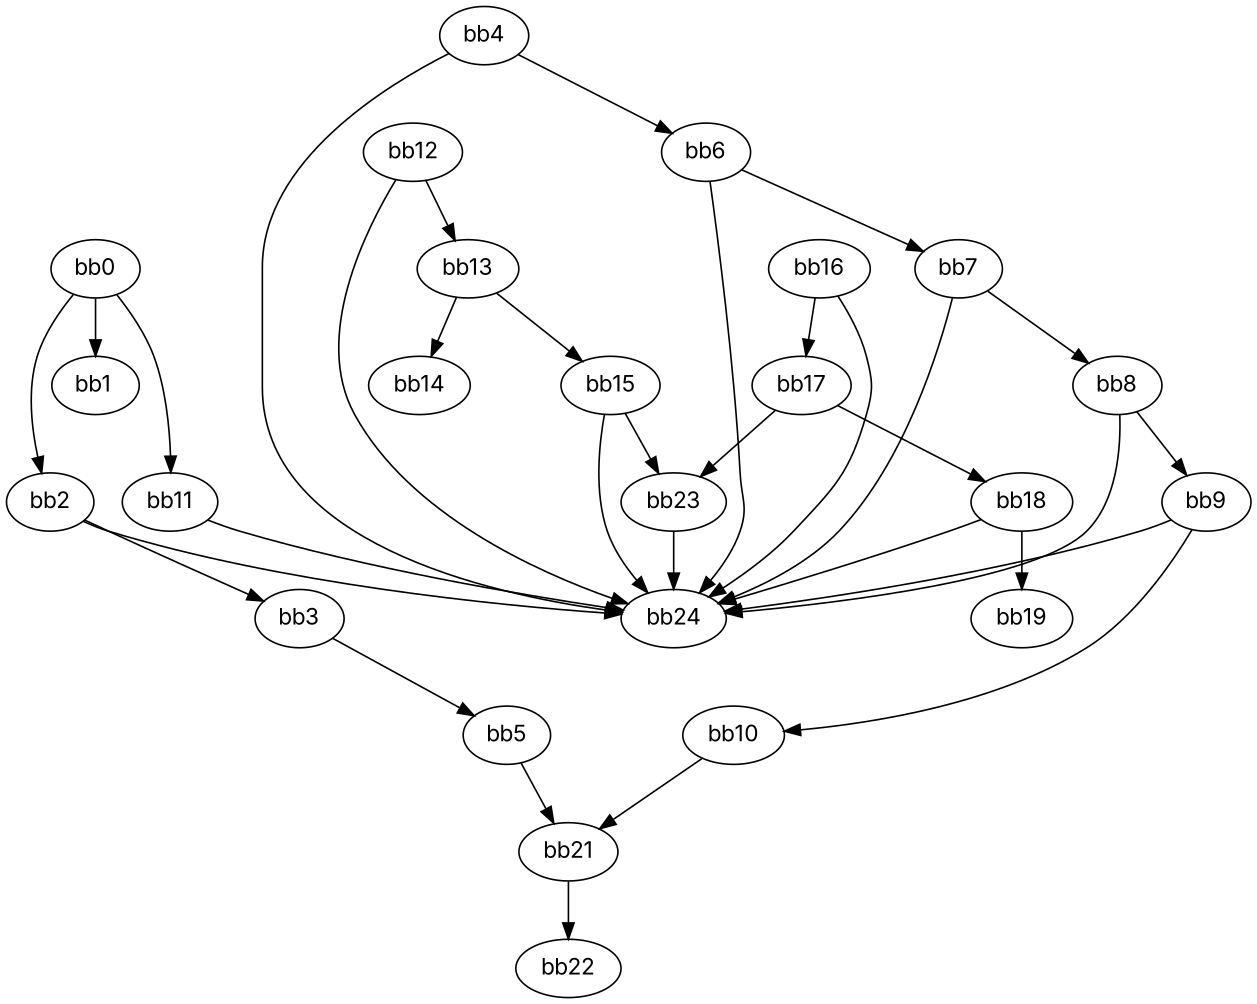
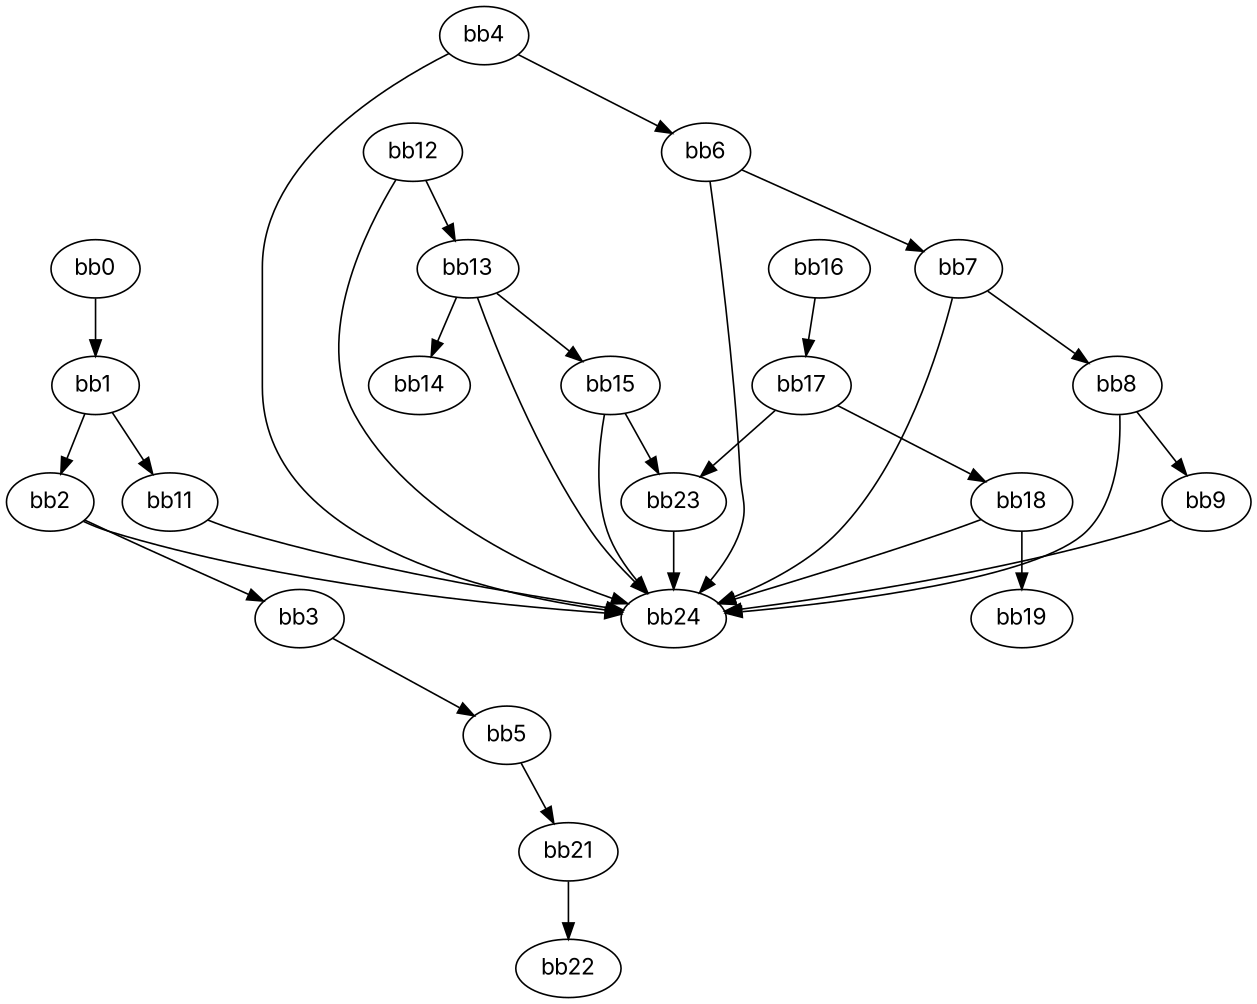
(158, 370) -> (128, 436)
(34, 371) -> (76, 436)
(848, 463) -> (542, 448)
(734, 735) -> none
